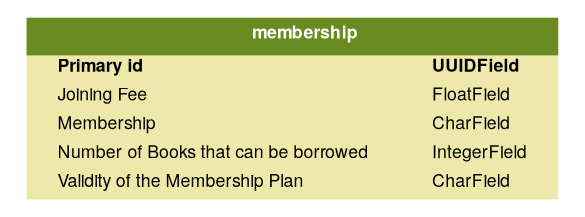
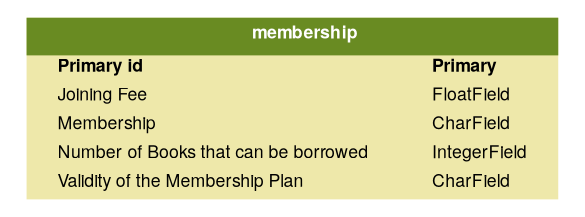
(476, 66) -> (465, 66)
